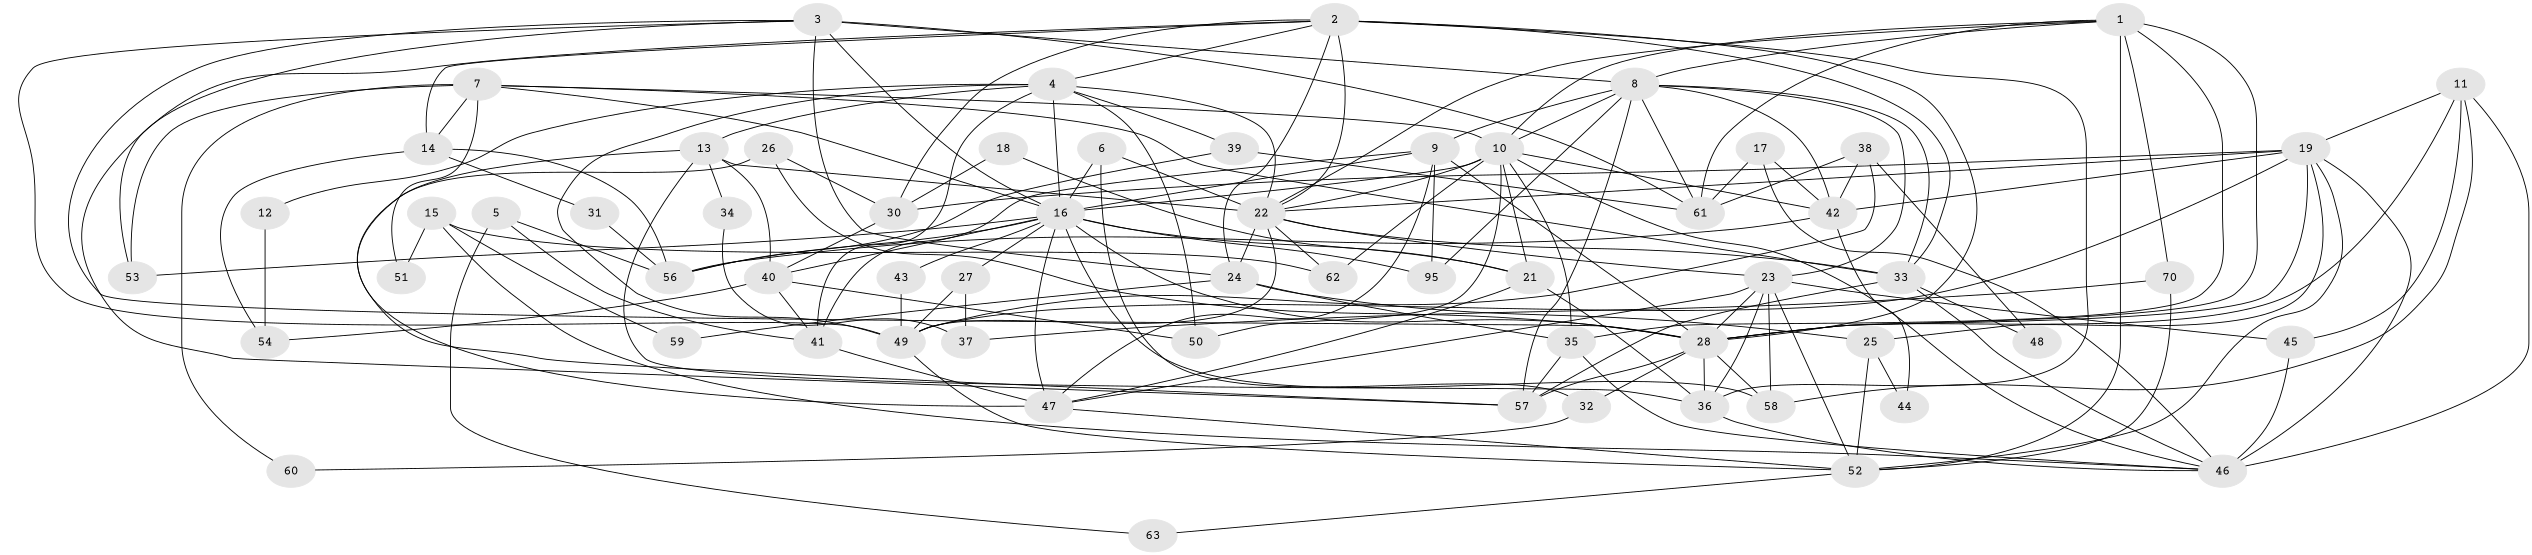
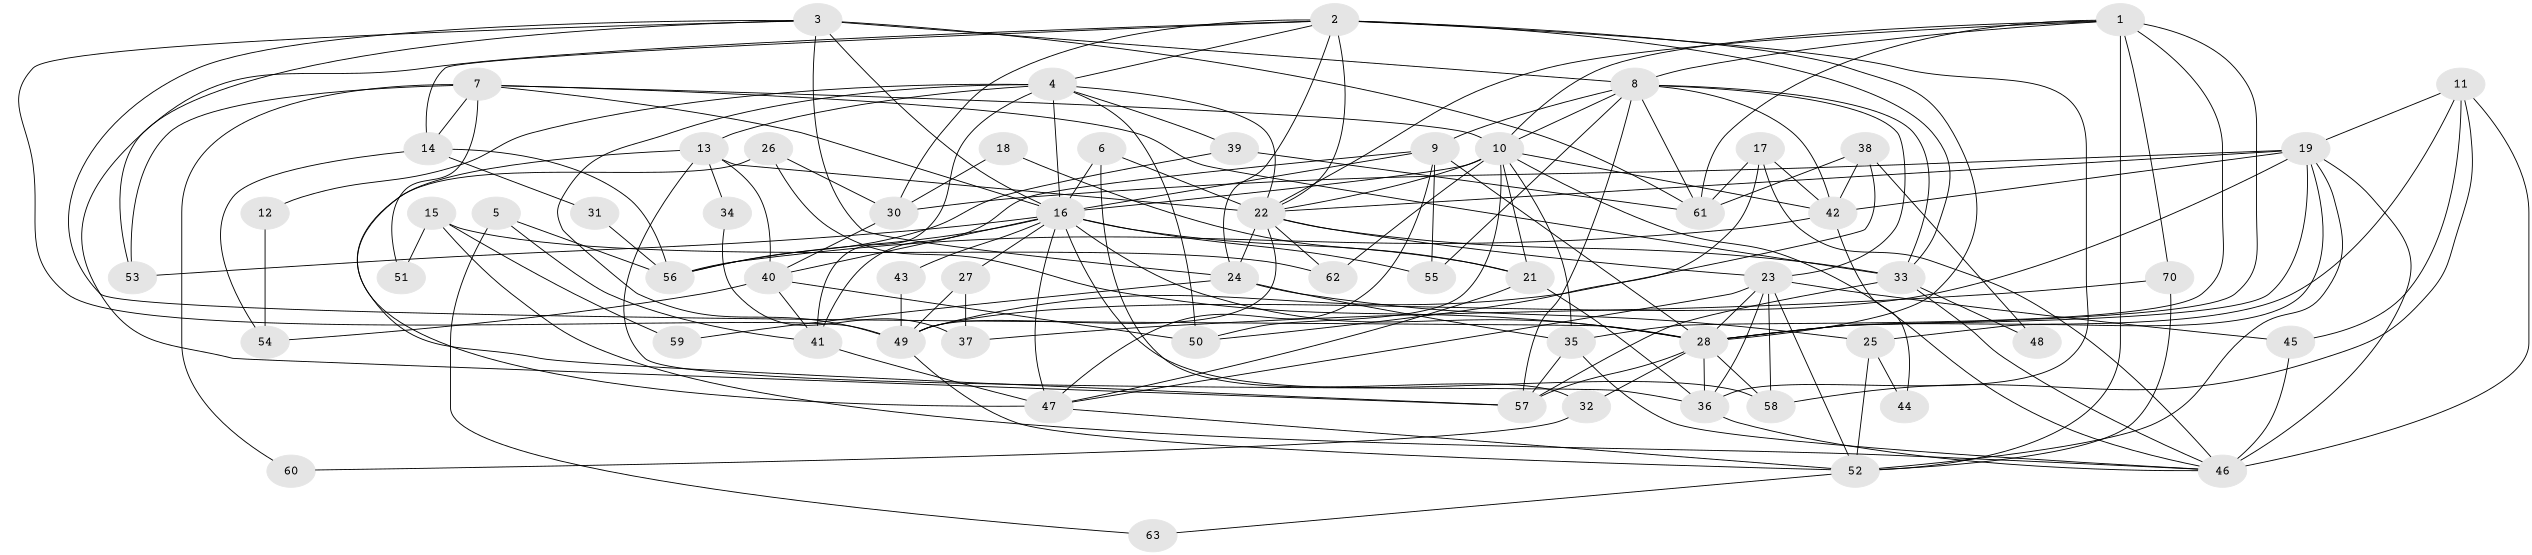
(1431, 278) -> (1431, 278)
none -> (1519, 302)
